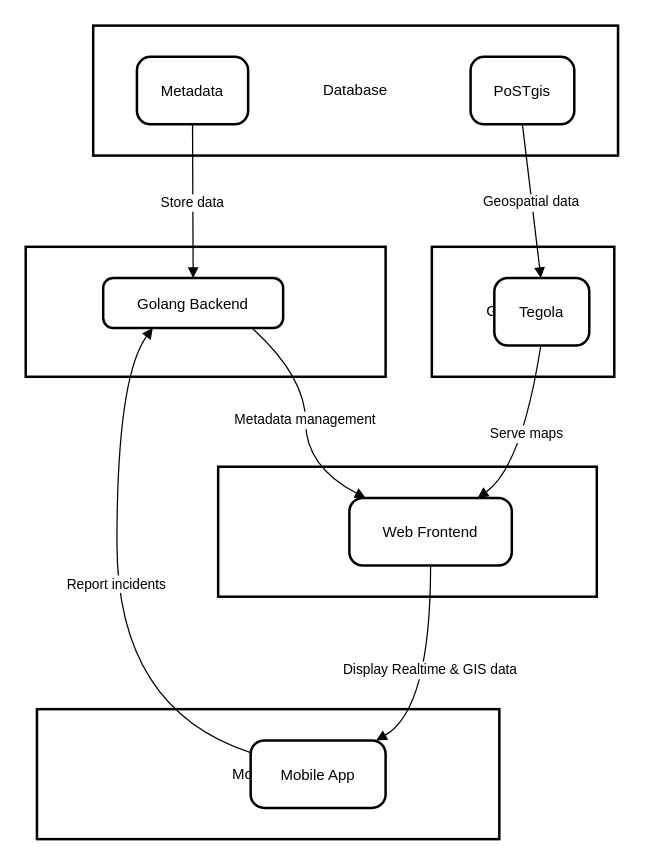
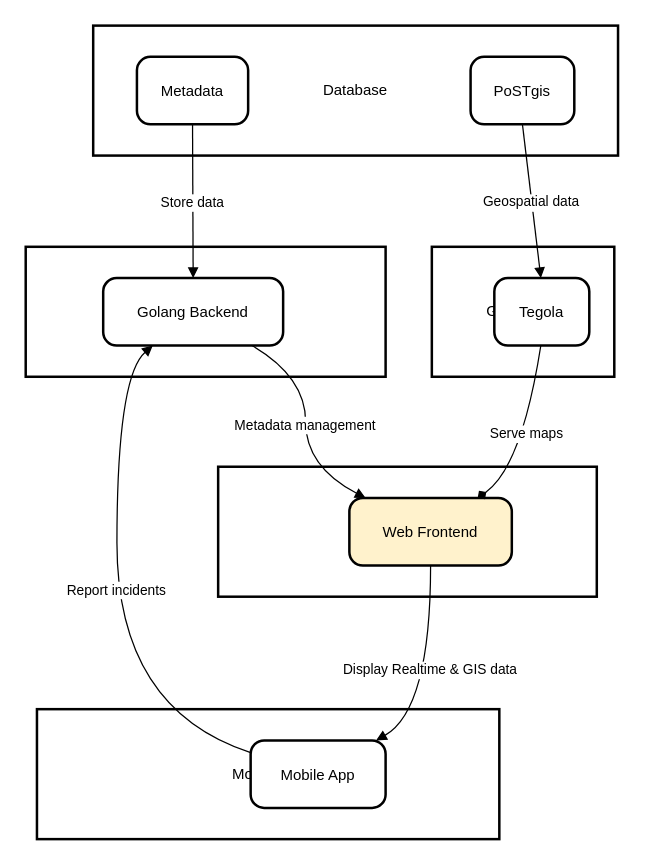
(193, 303) -> (193, 312)
(487, 492) -> (487, 491)
(431, 532) -> (431, 532)
